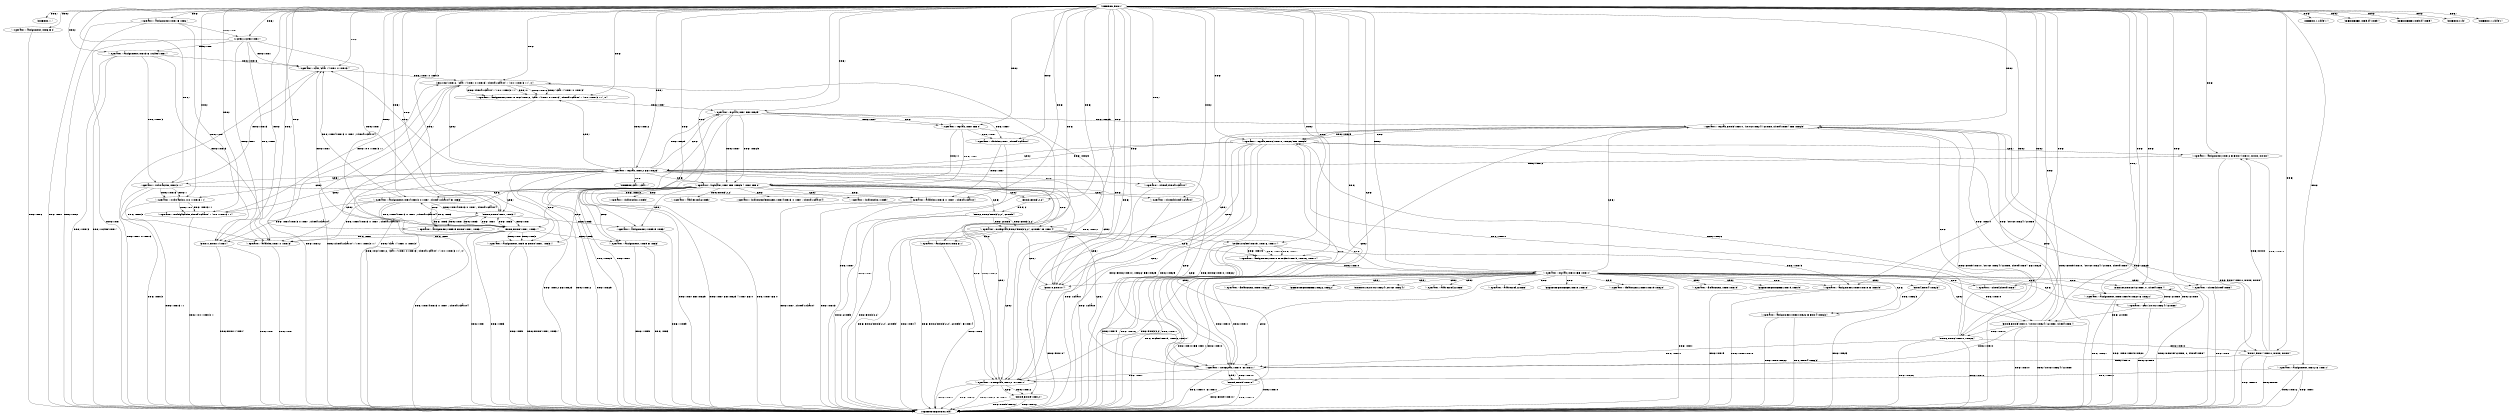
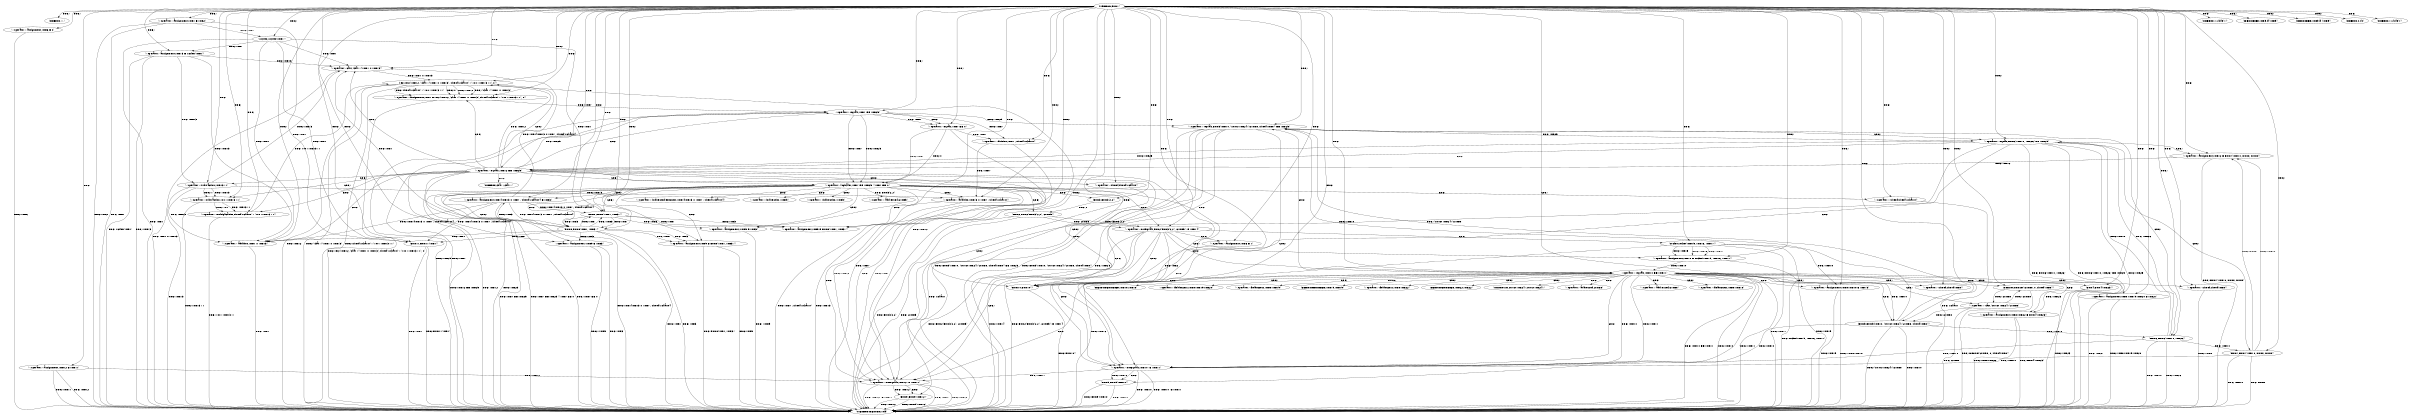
(1186, 266) -> (1172, 266)
(1795, 266) -> (1826, 266)
(1267, 275) -> none
(1697, 280) -> (1392, 280)
none -> (1721, 288)
(972, 329) -> none
(1151, 331) -> (1061, 331)
